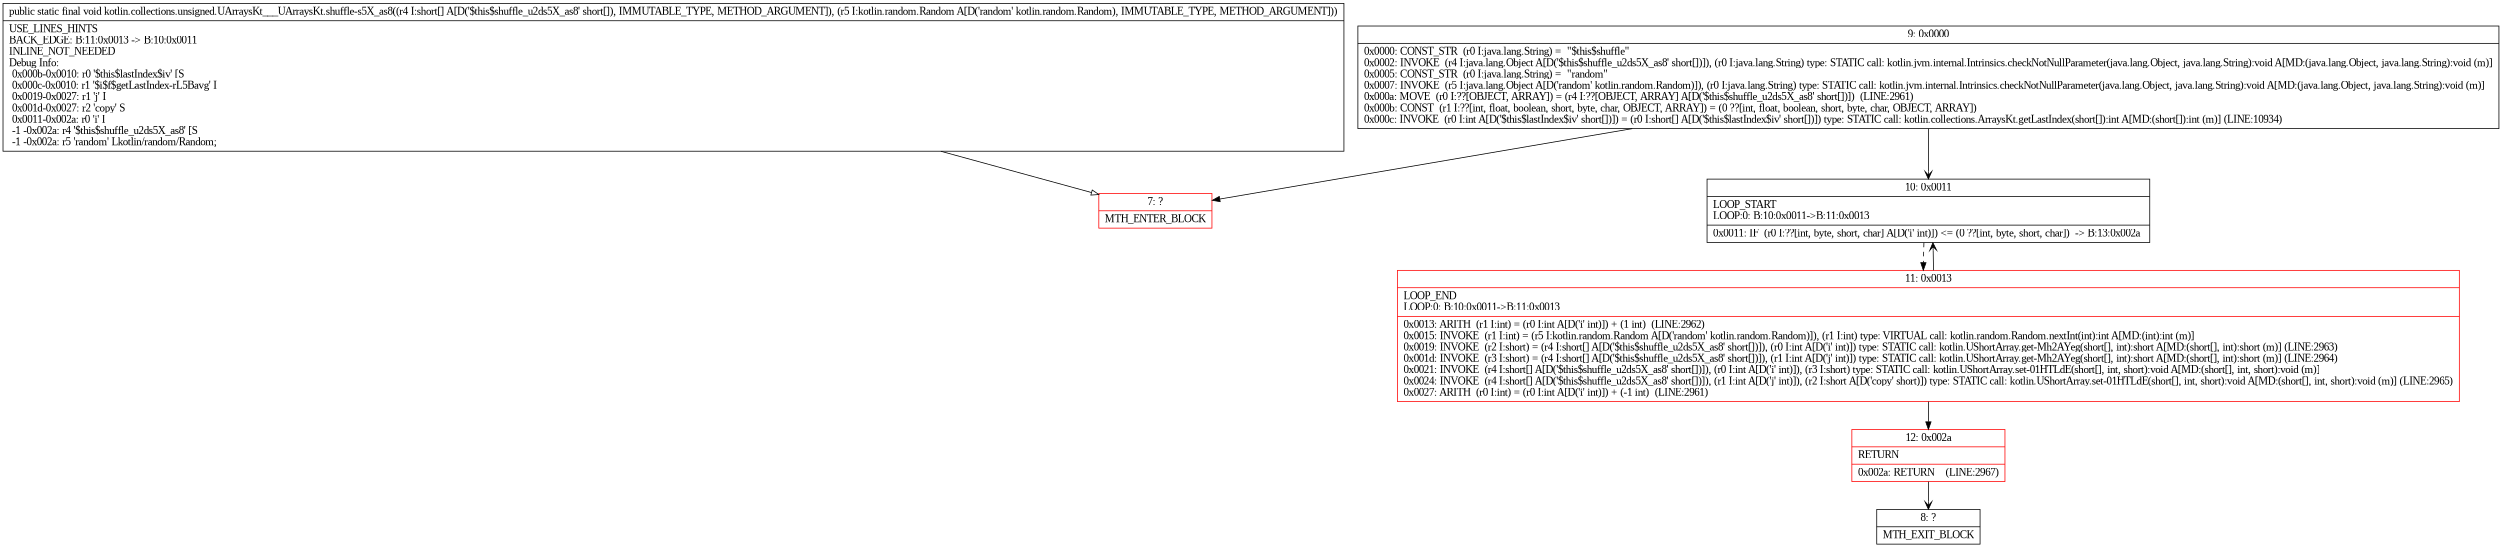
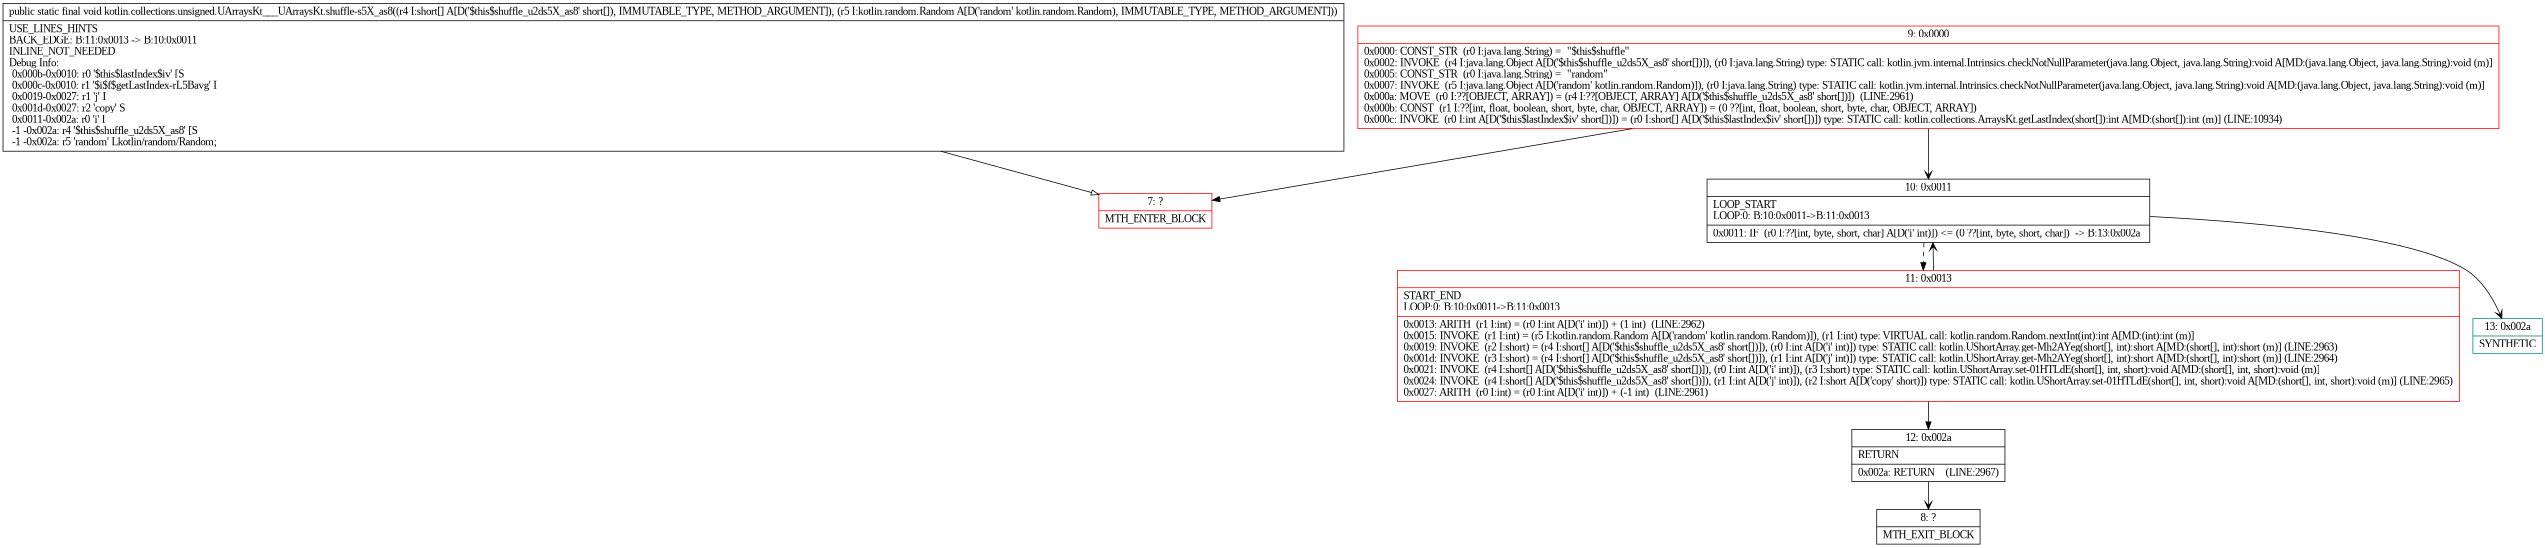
(1928, 77) -> (1928, 77)
(1430, 296) -> (1432, 296)
none -> (2508, 336)
(1928, 456) -> (1928, 456)
